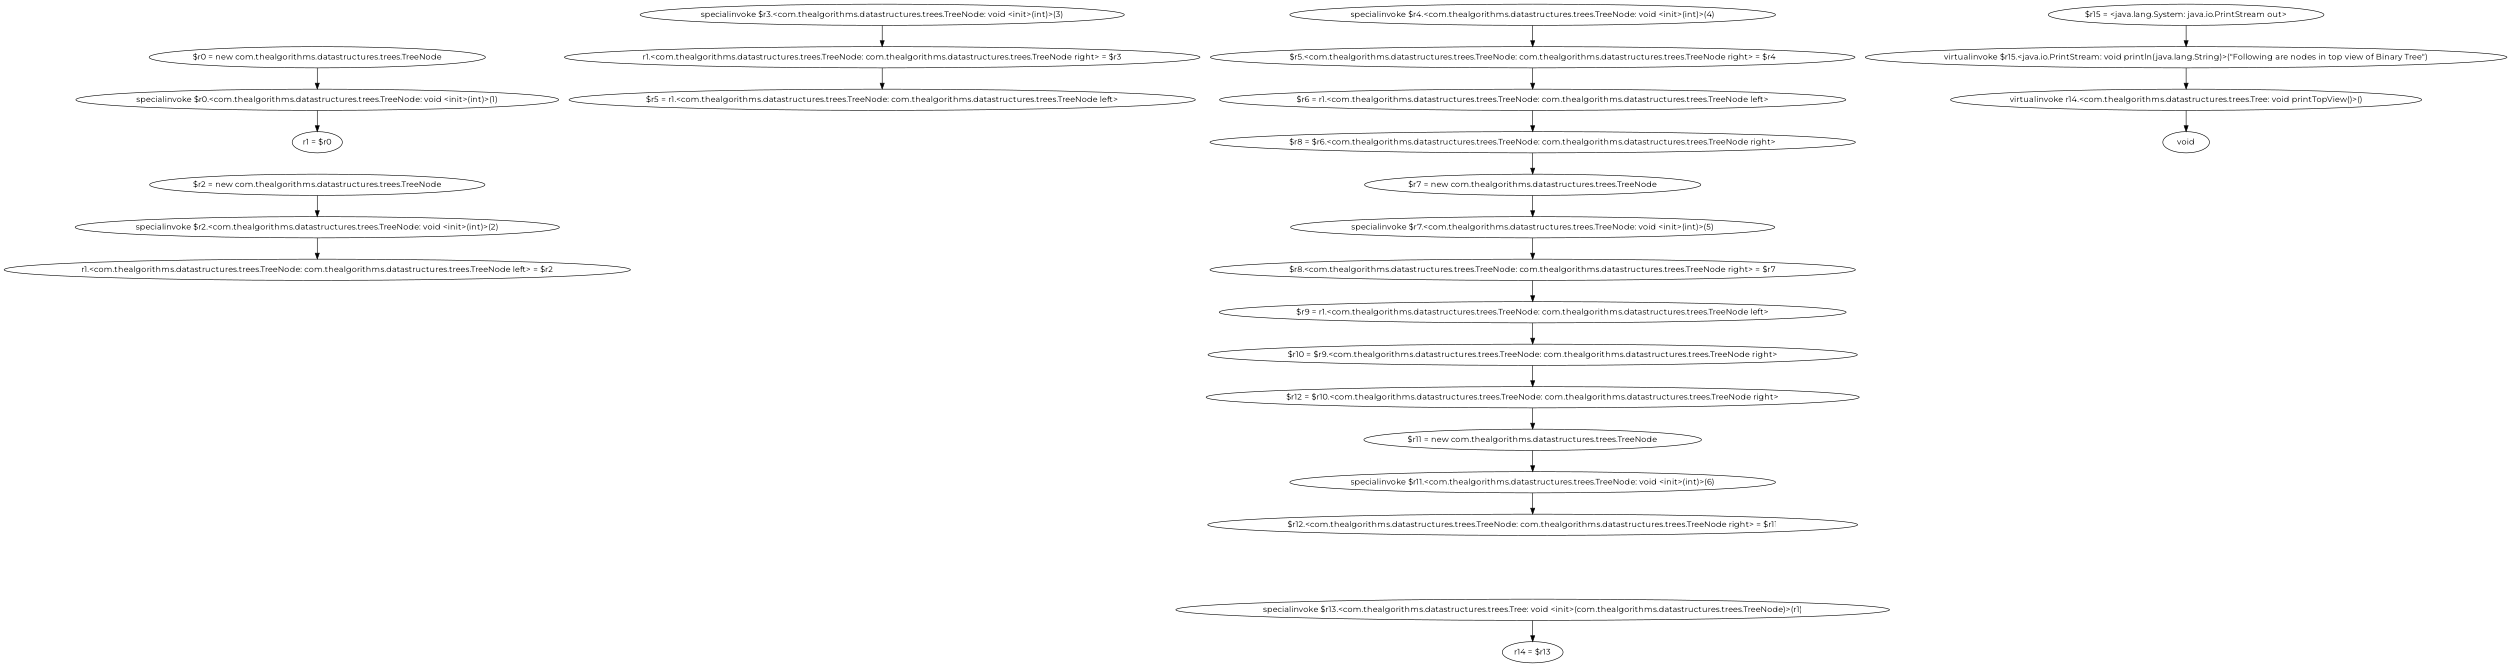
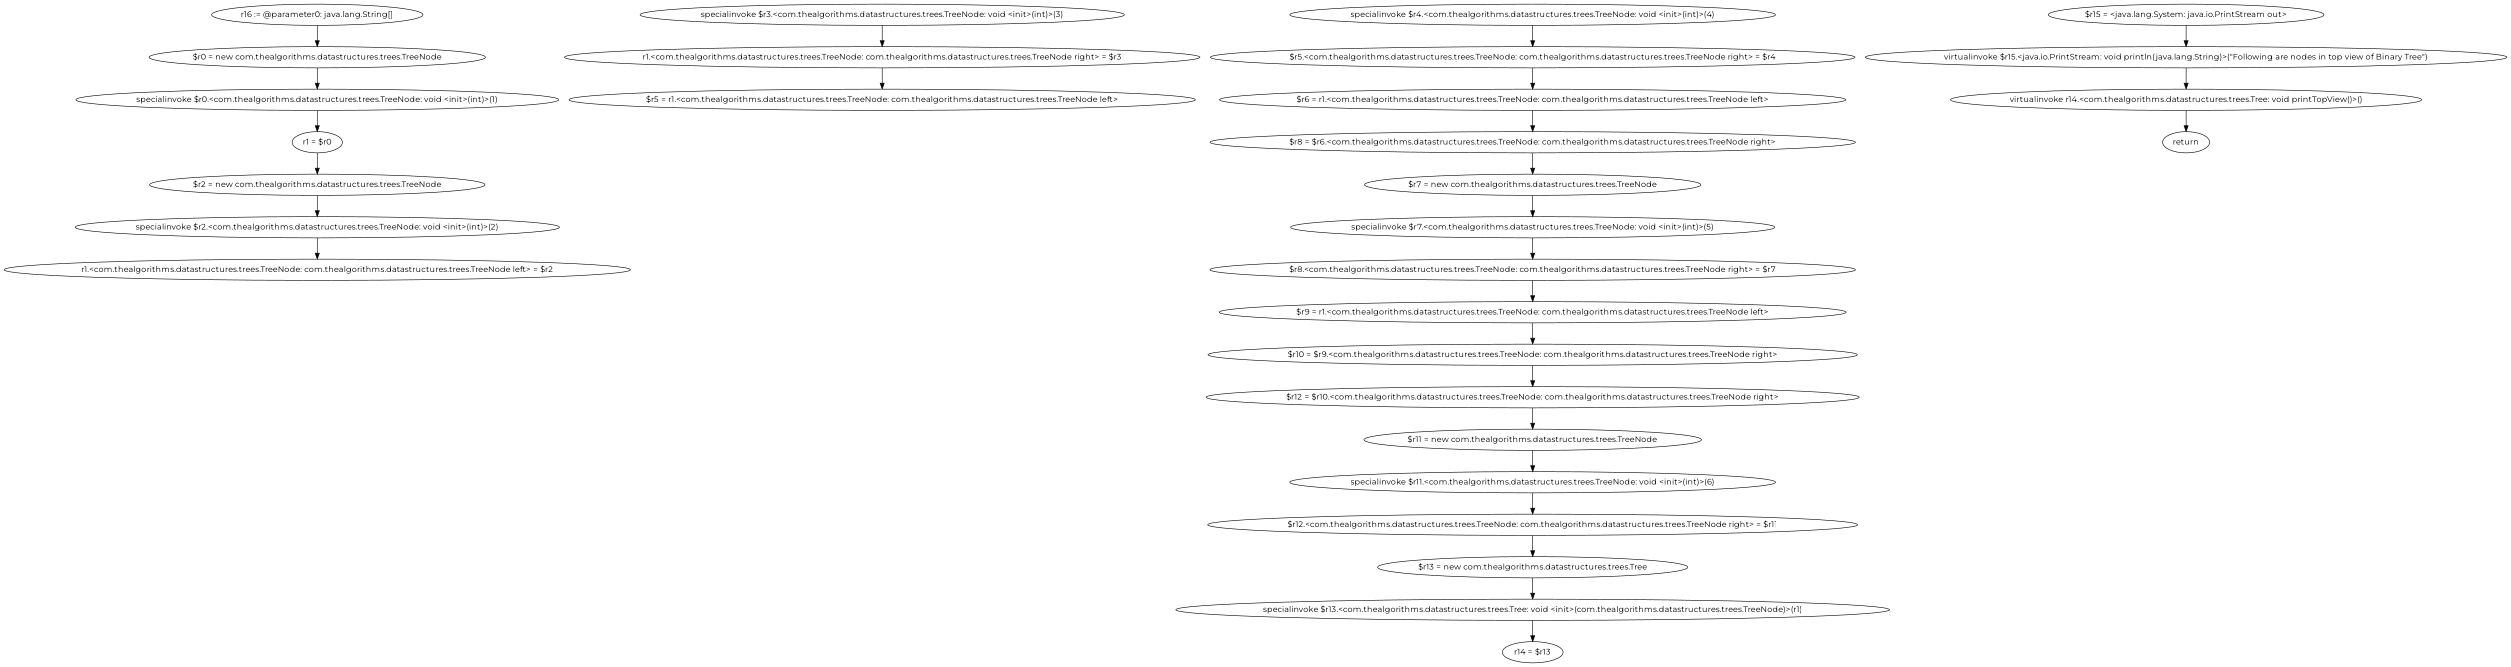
none -> (317, 15)
(2186, 142) -> (2186, 142)
none -> (317, 161)
none -> (1533, 567)
